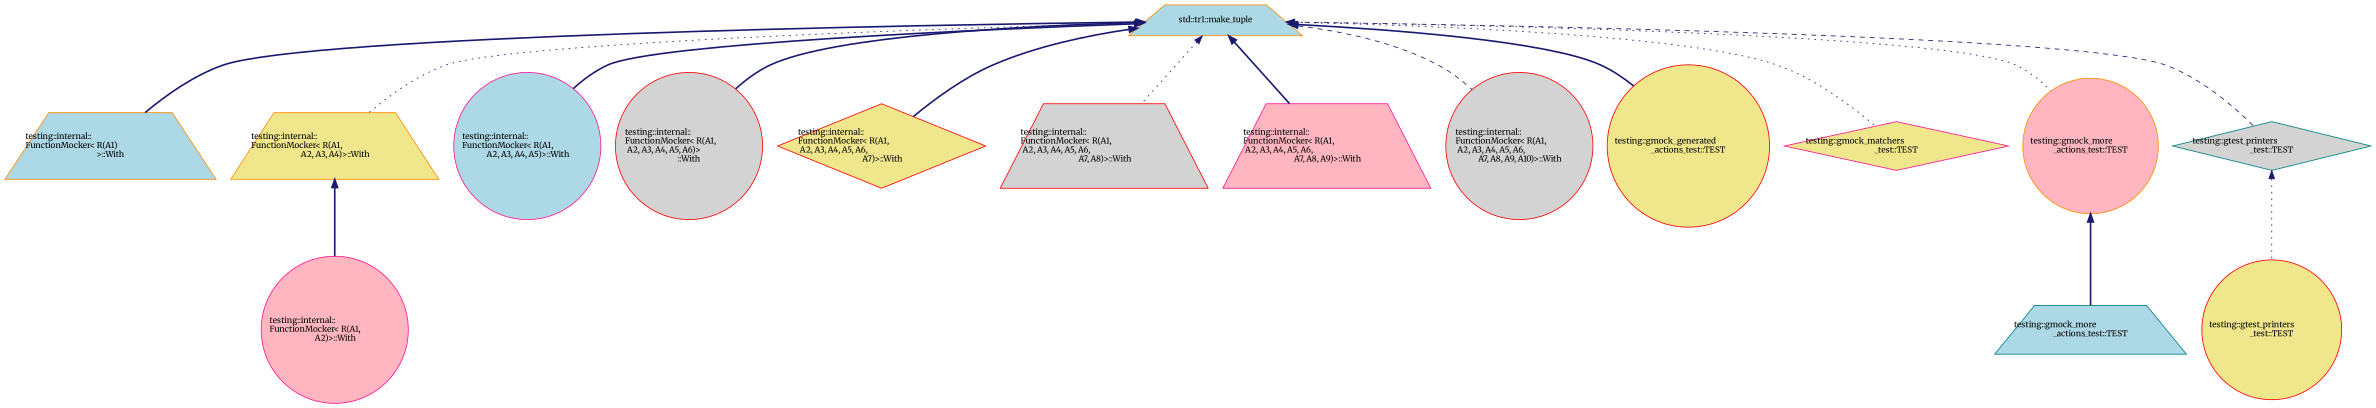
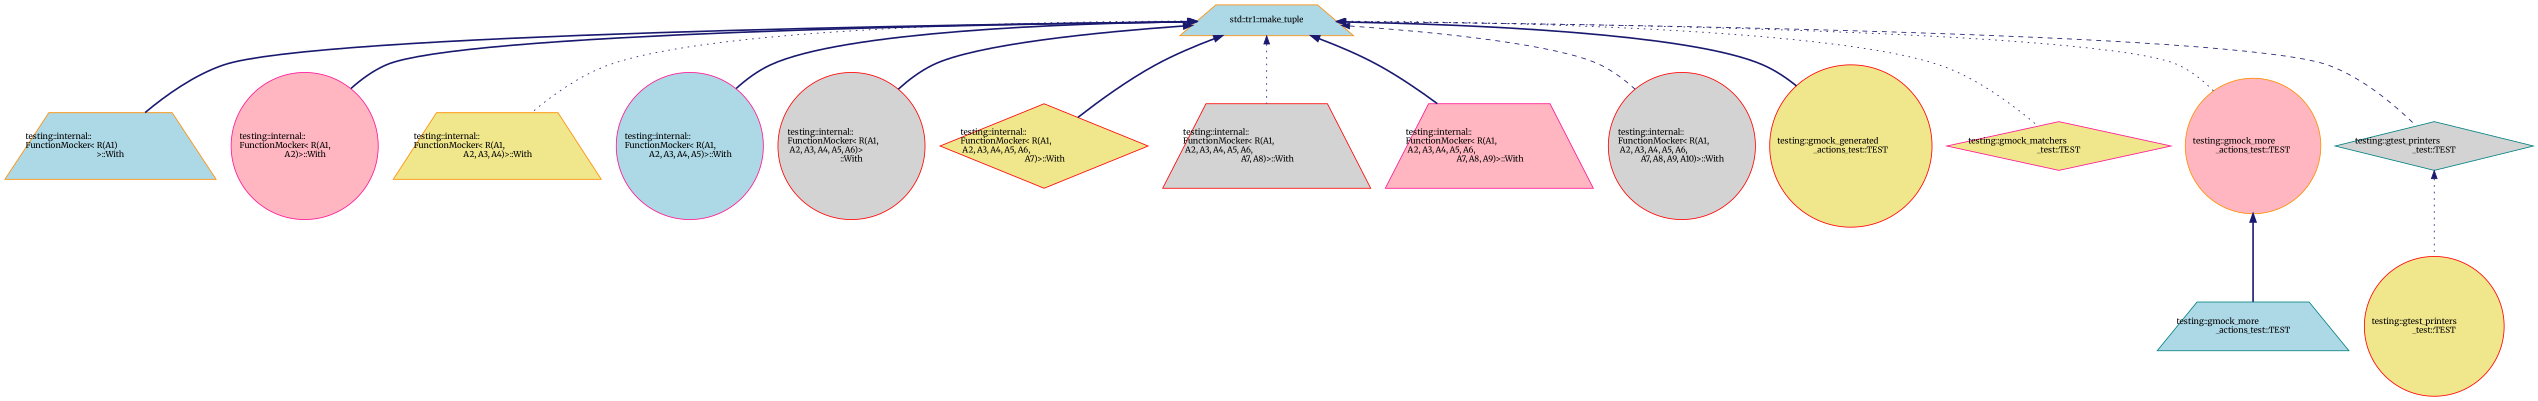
(335, 222) -> (574, 41)
